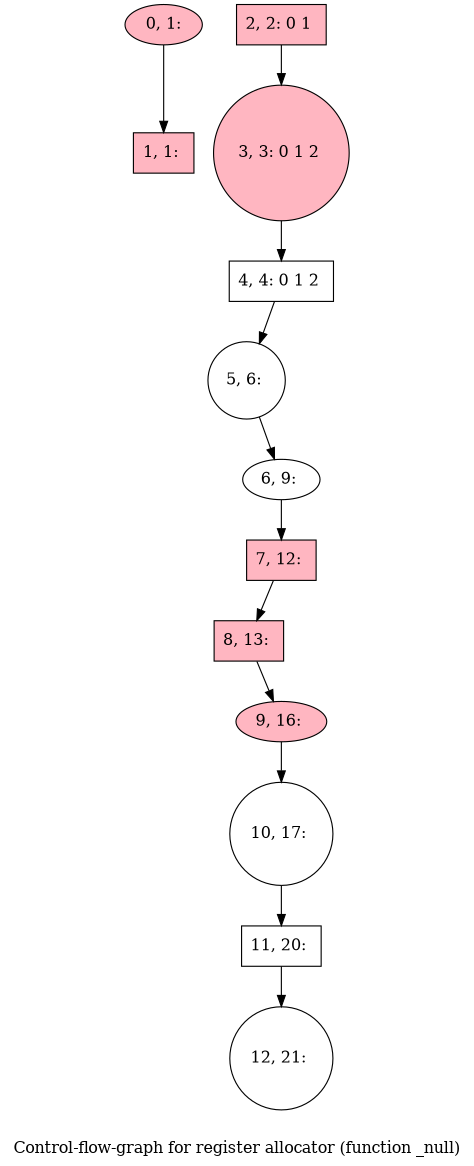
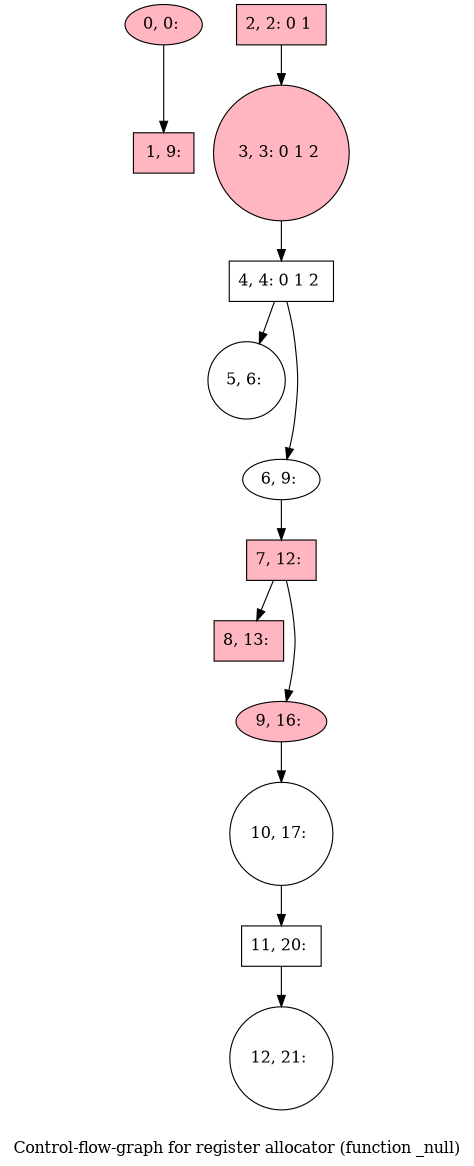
(164, 25) -> (164, 25)
(164, 153) -> (164, 153)
(265, 433) -> (298, 375)
(263, 676) -> (295, 635)
